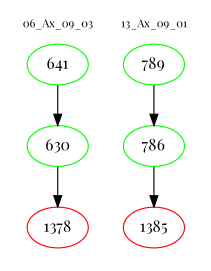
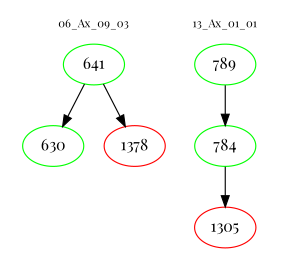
(155, 24) -> (225, 24)
(154, 146) -> (225, 146)
(58, 181) -> (112, 100)
(154, 228) -> (225, 228)
